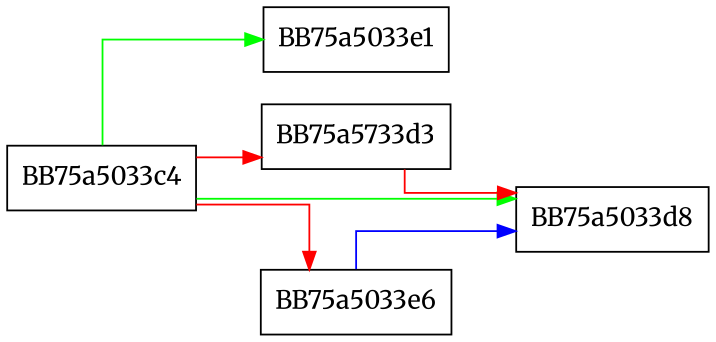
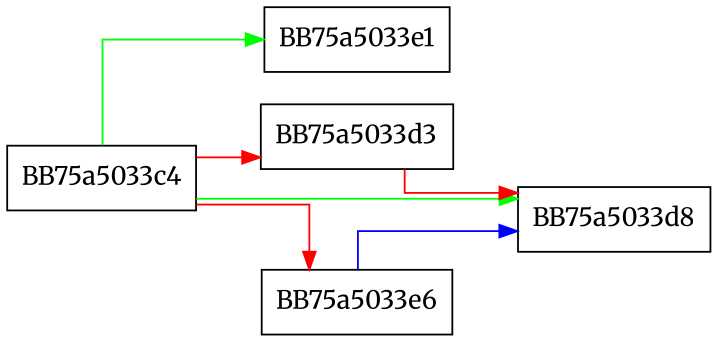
(356, 137) -> (357, 137)
